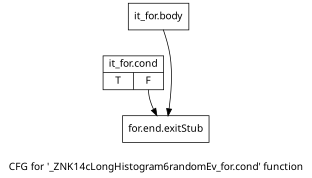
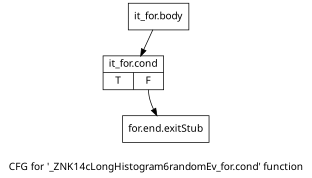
(171, 69) -> (148, 40)
